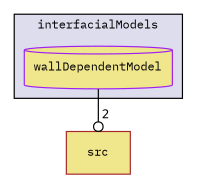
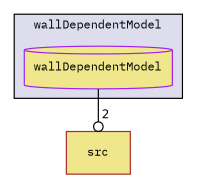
(98, 25) -> (98, 25)
